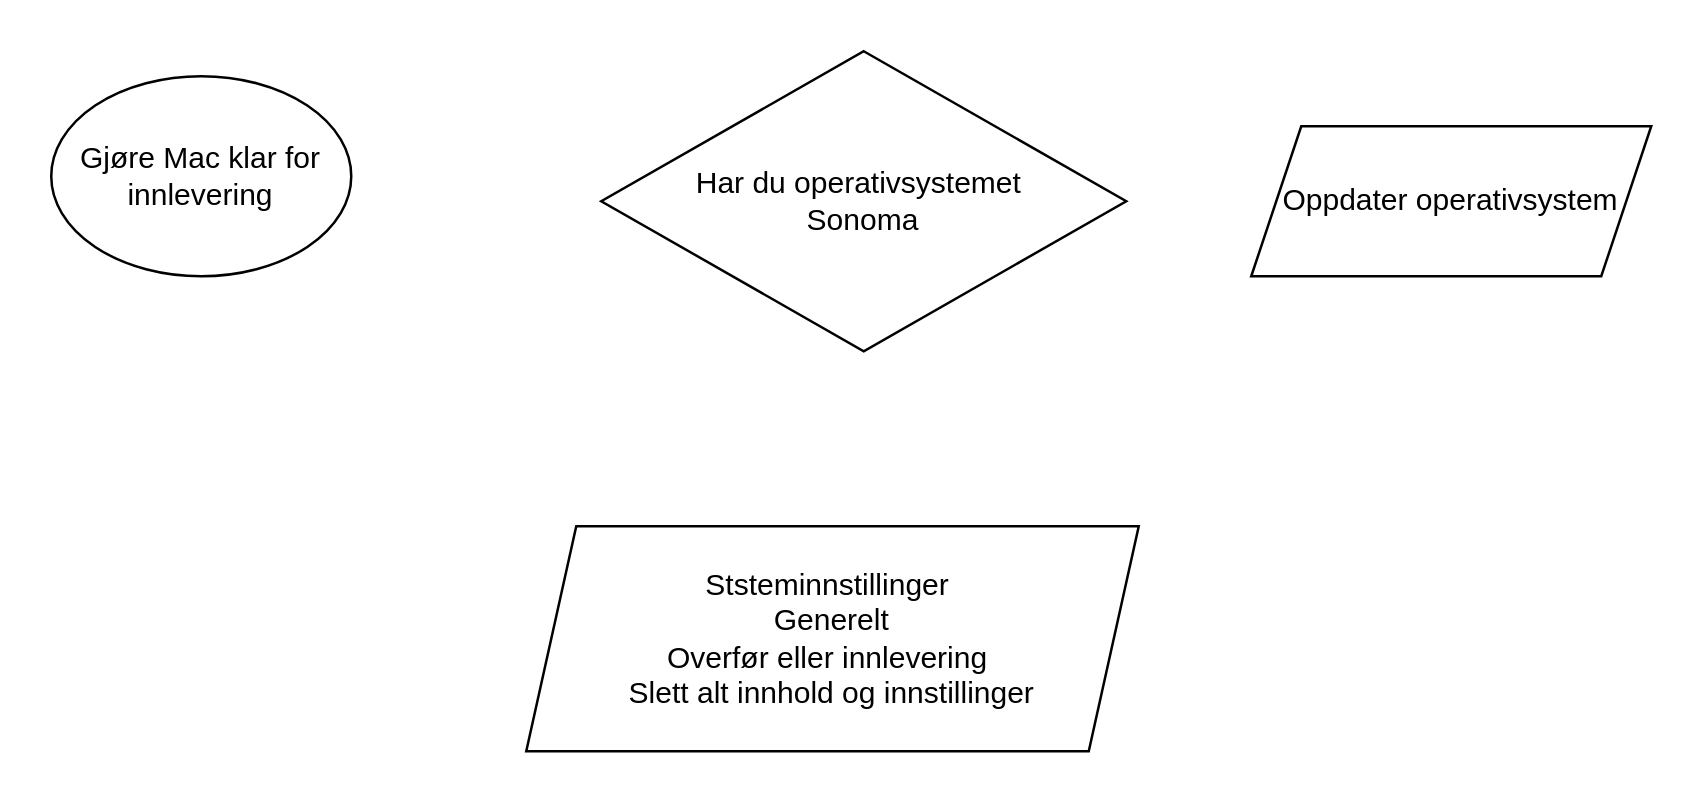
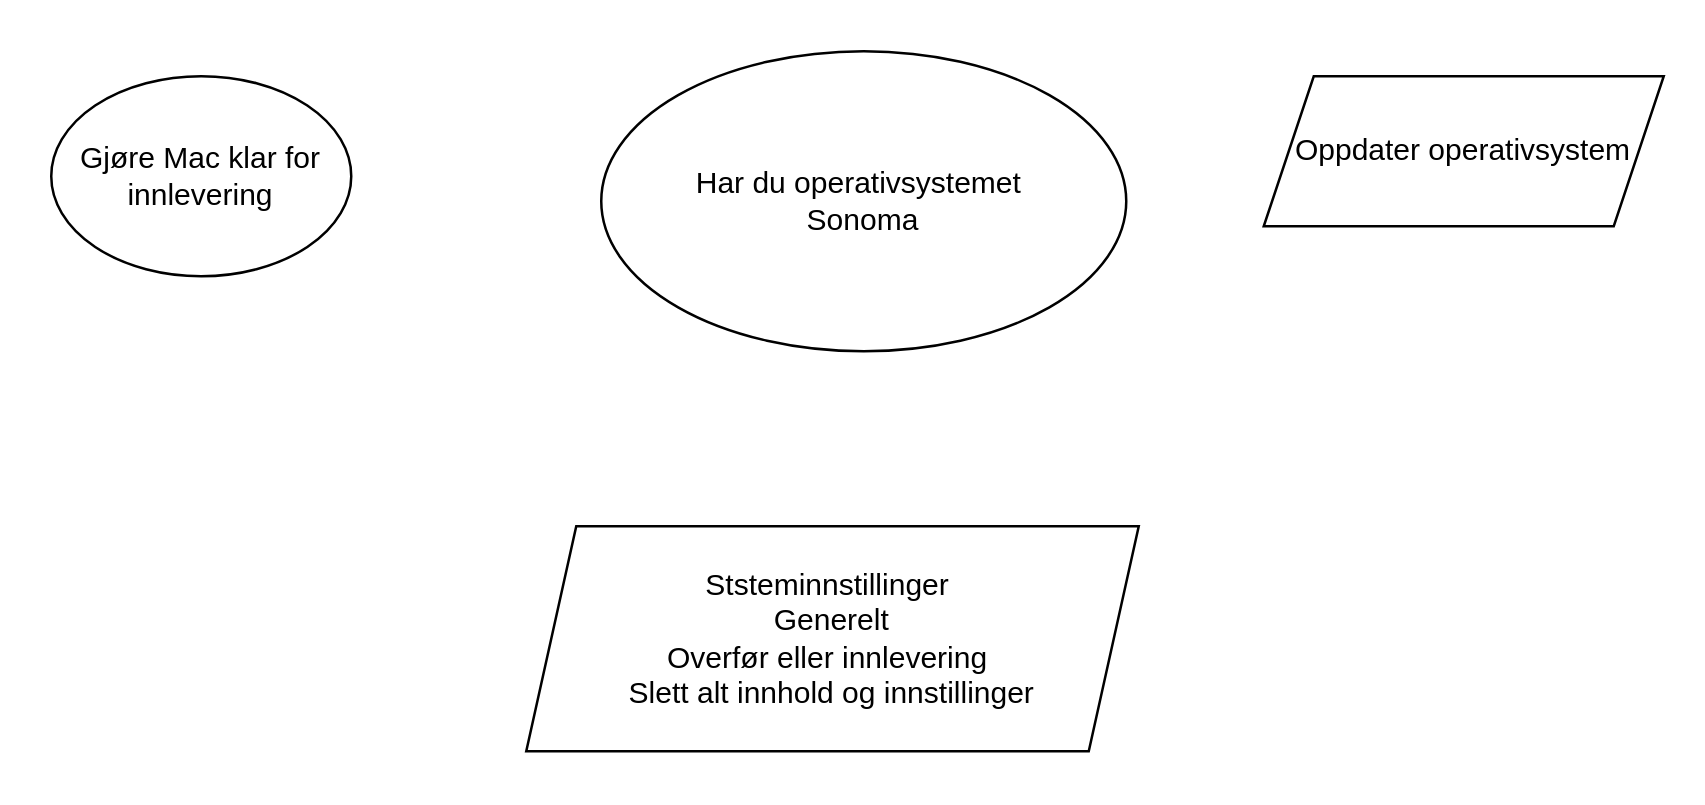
(864, 201) -> (864, 201)
(1451, 201) -> (1464, 151)
